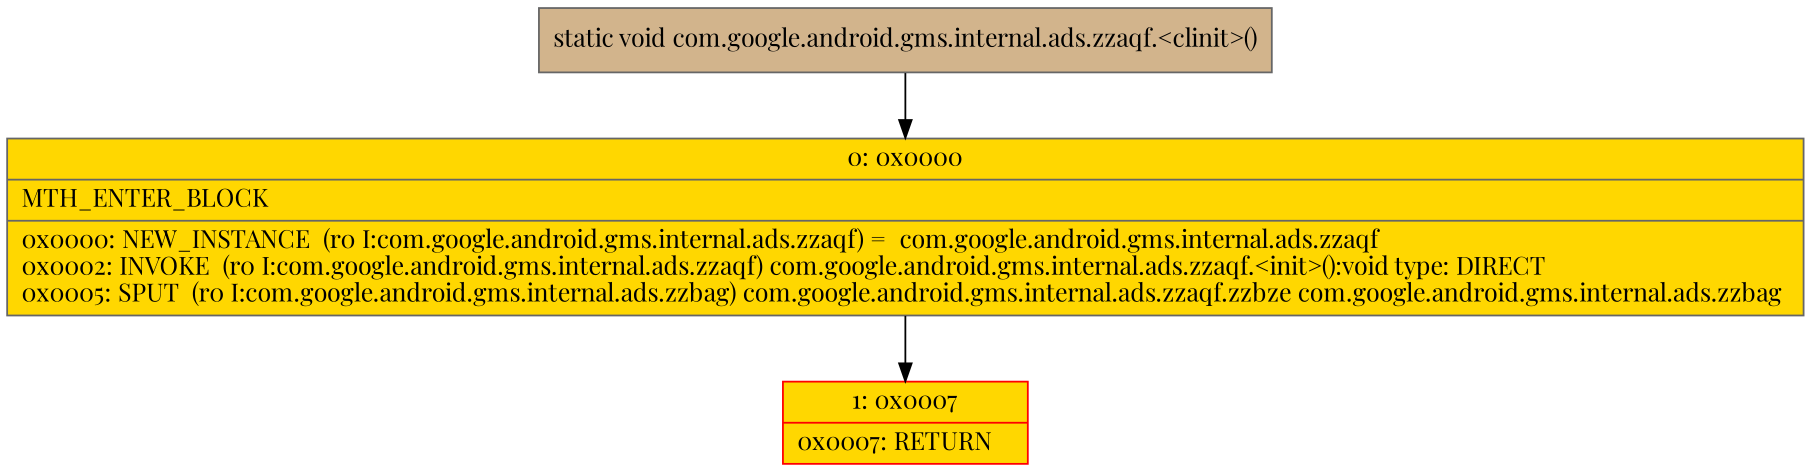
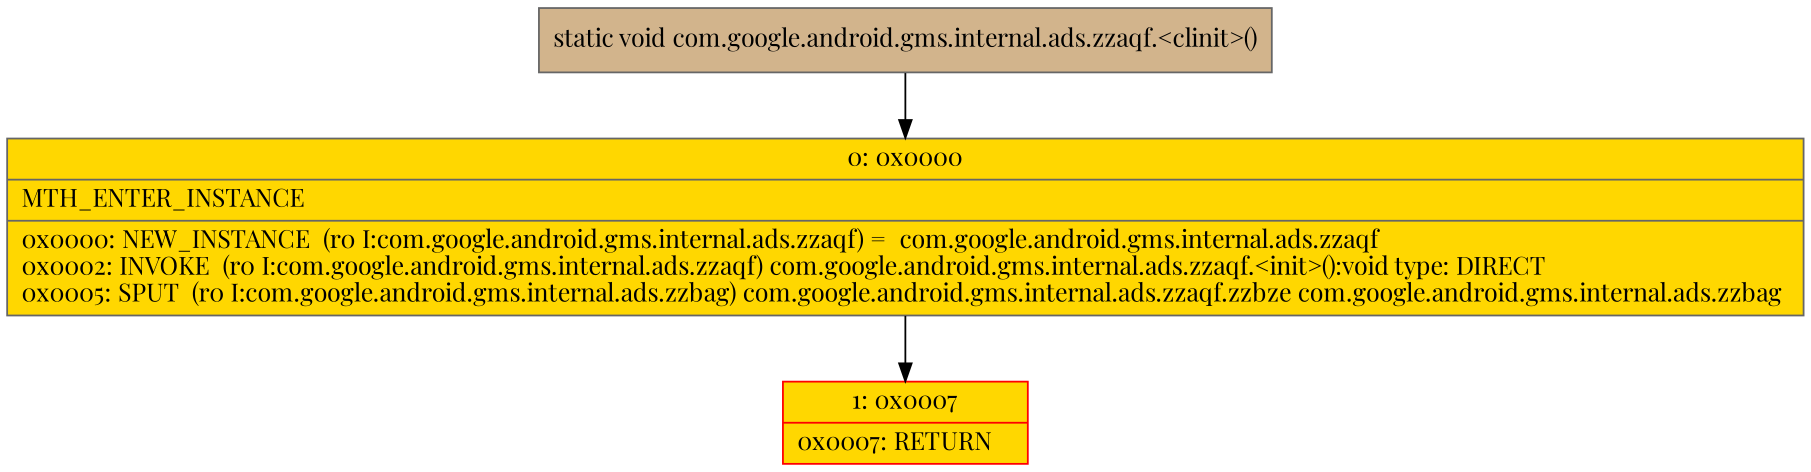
(146, 199) -> (164, 199)
